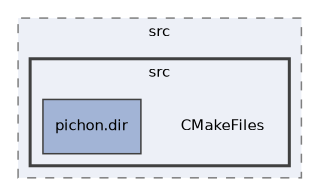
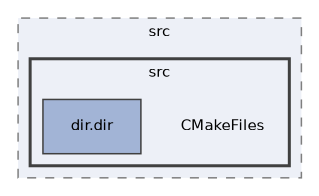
(92, 127) -> (92, 127)
